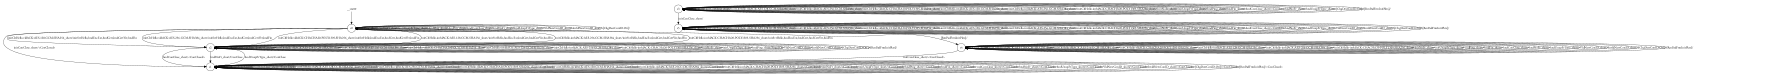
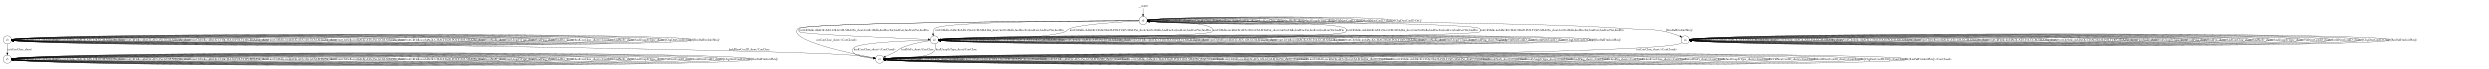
none -> (507, 47)
